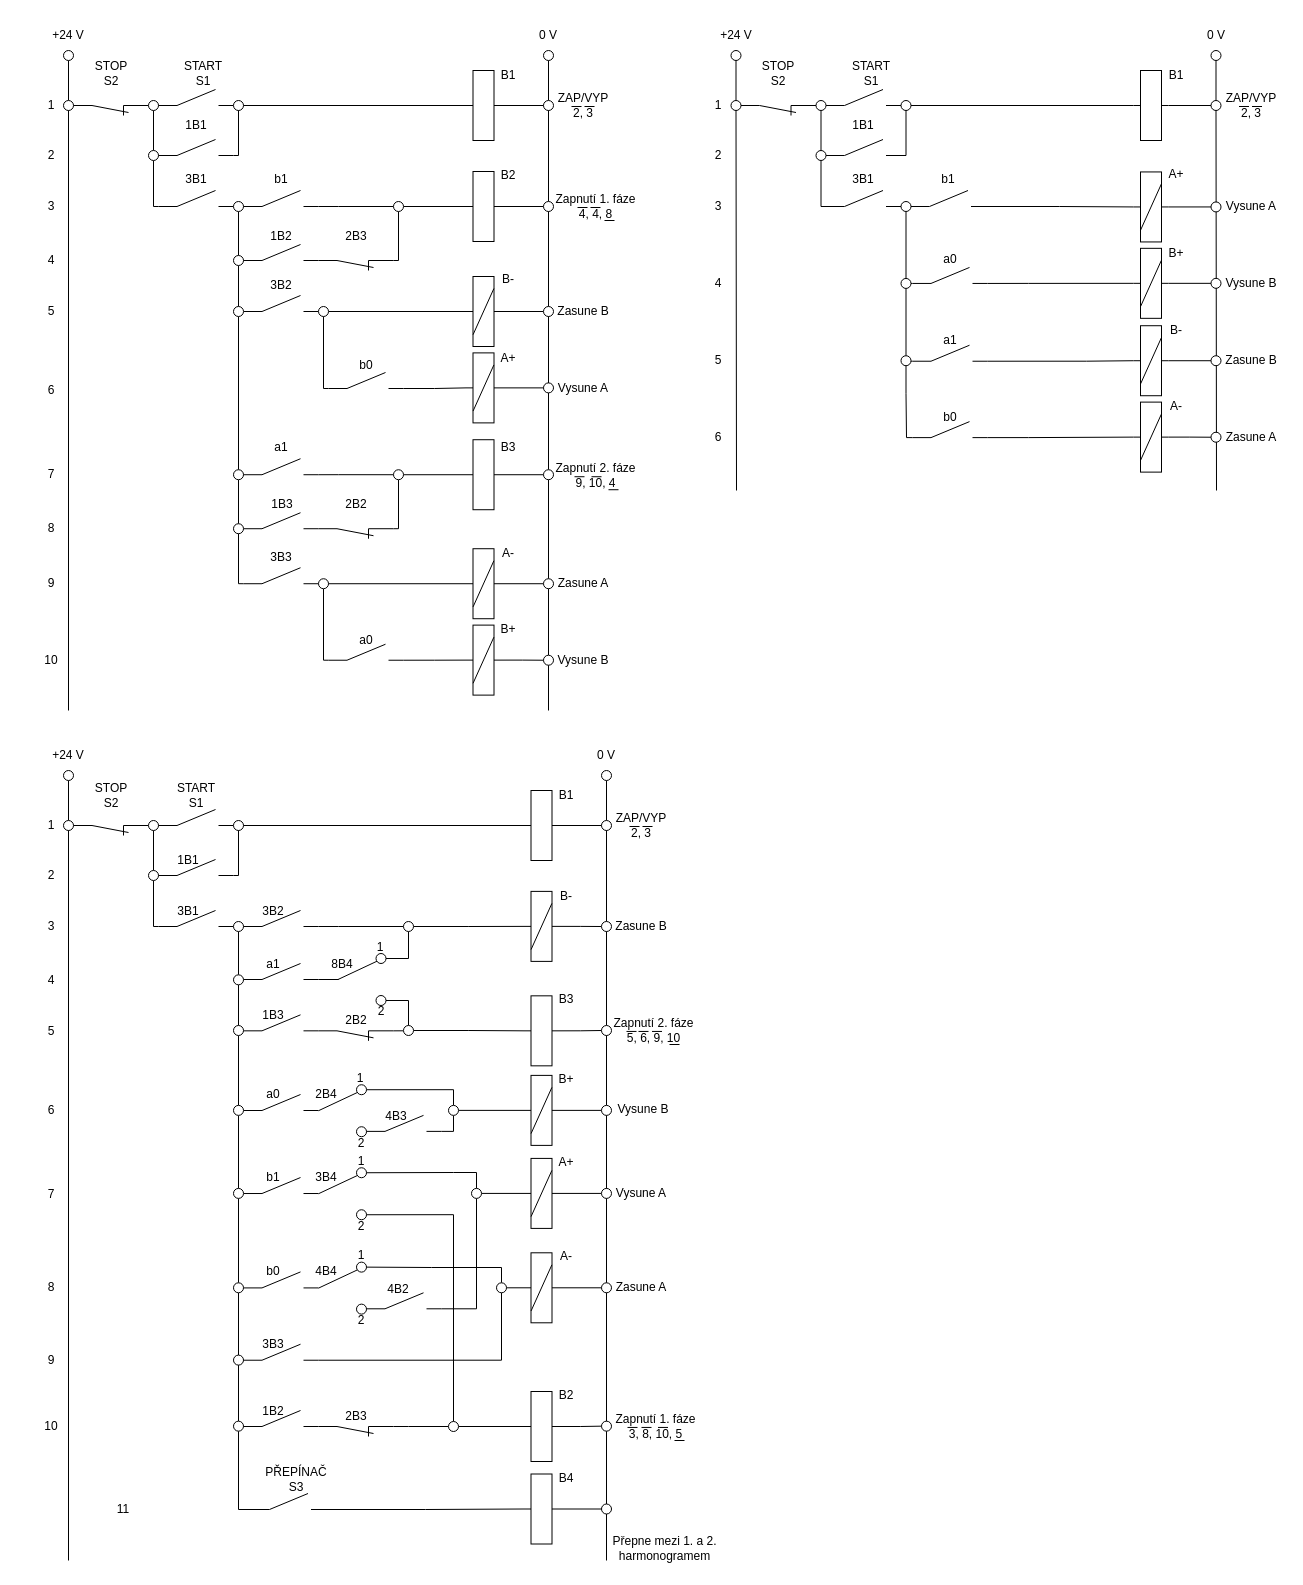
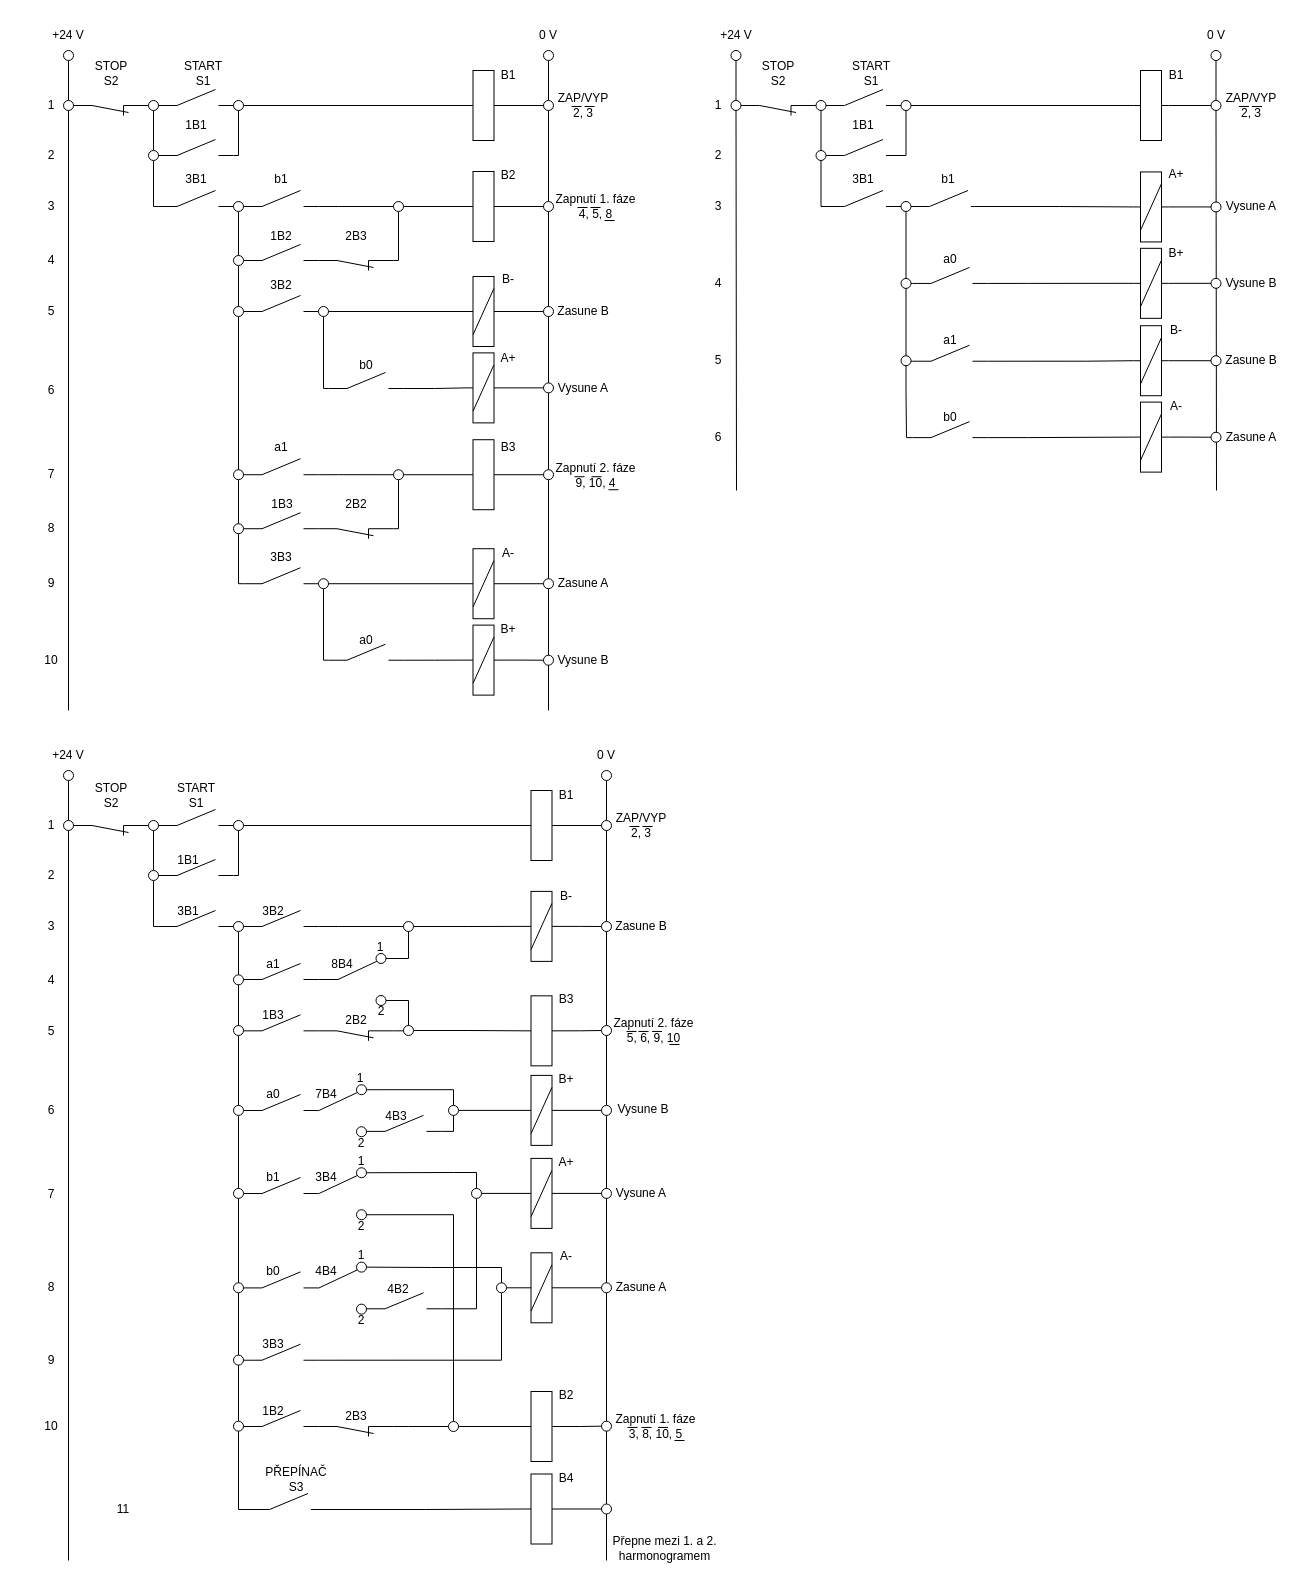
(596, 207) -> (596, 207)
(327, 1095) -> (327, 1095)
